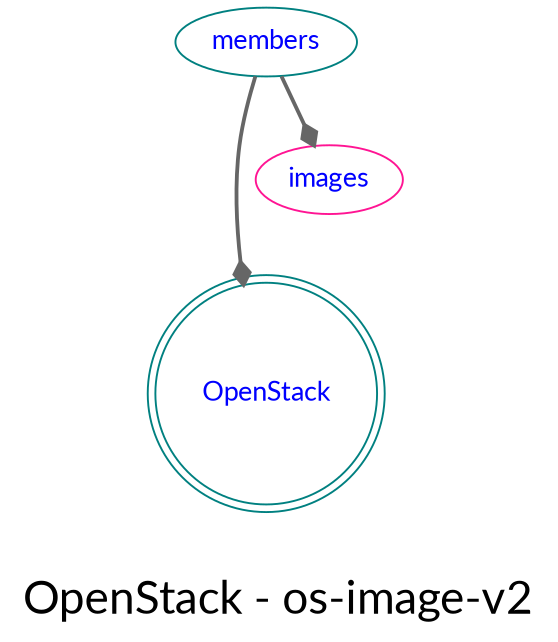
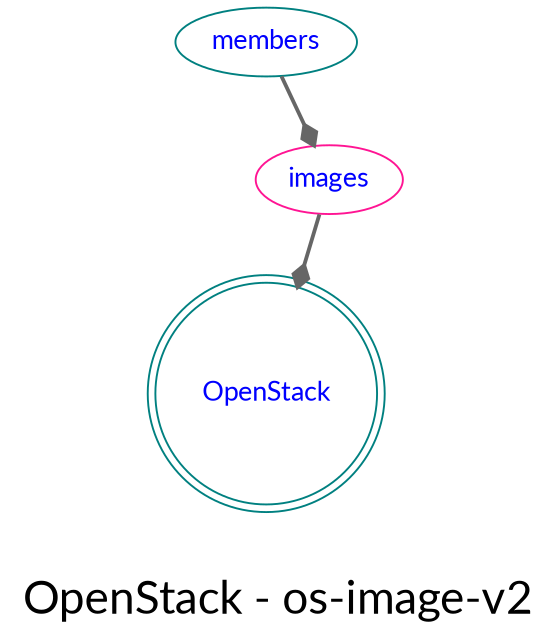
(237, 168) -> (312, 240)
